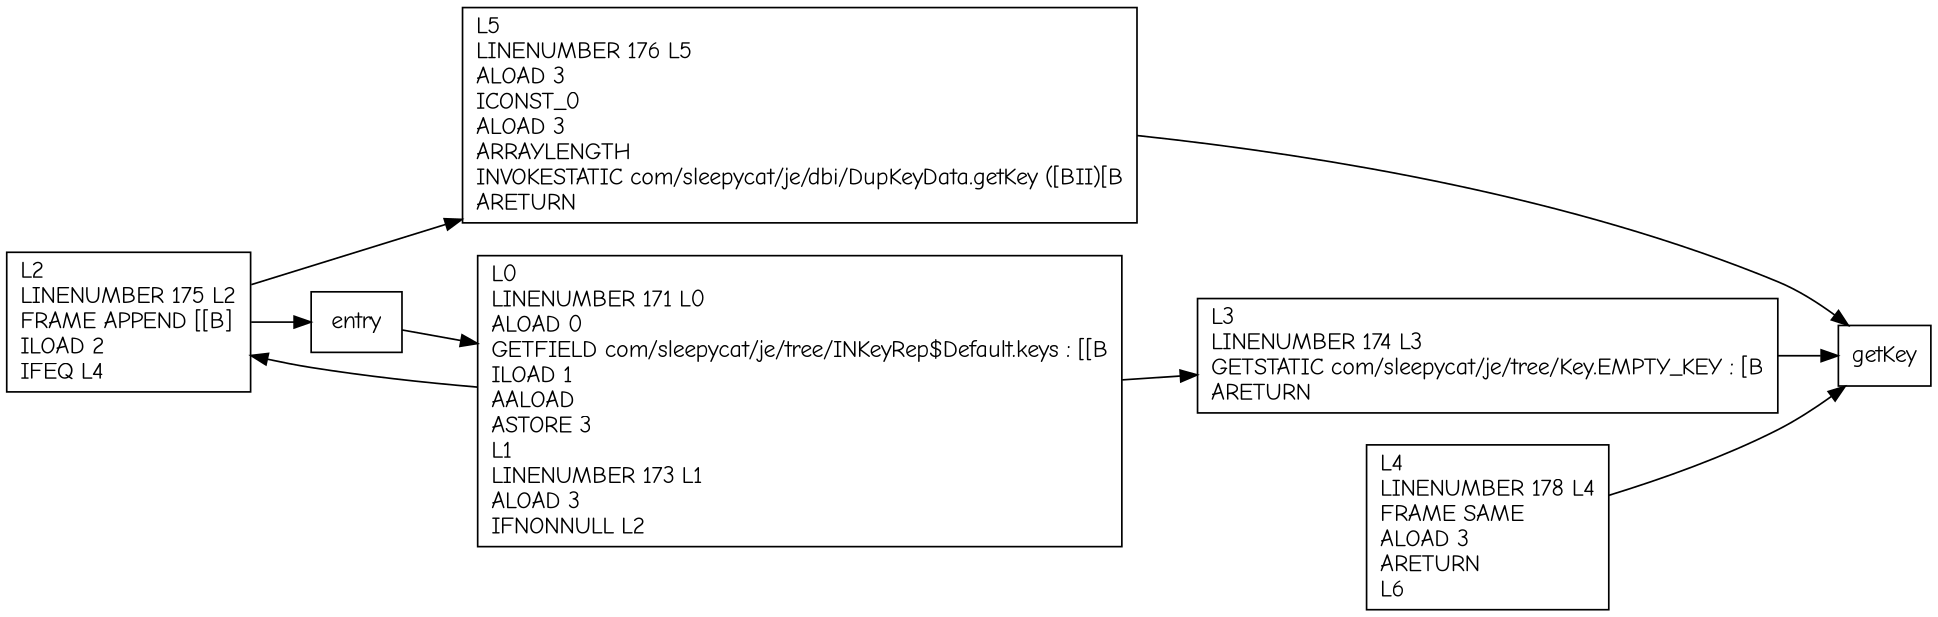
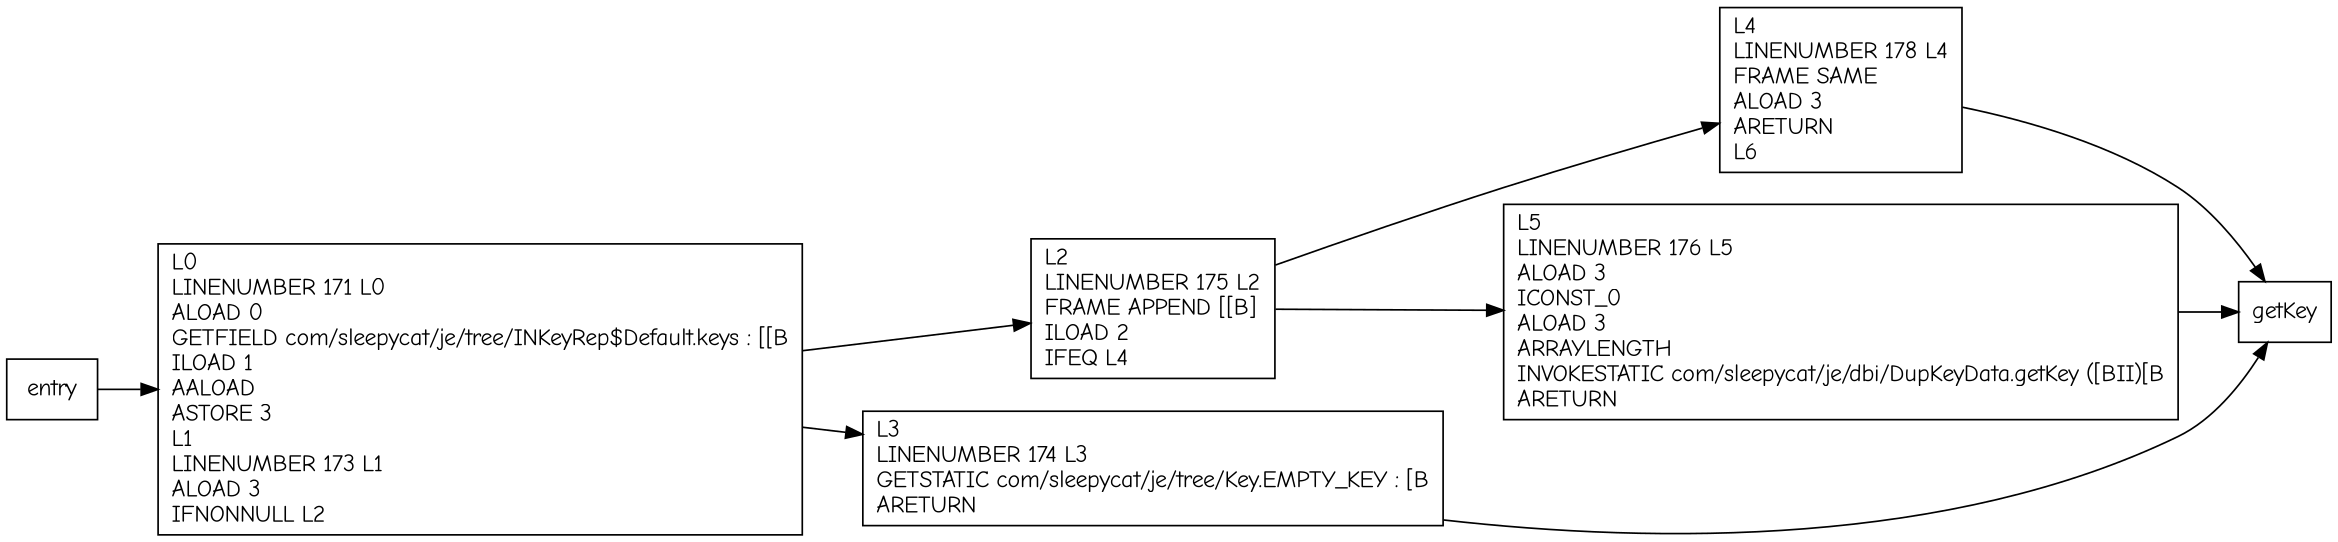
(273, 322) -> (1488, 193)
